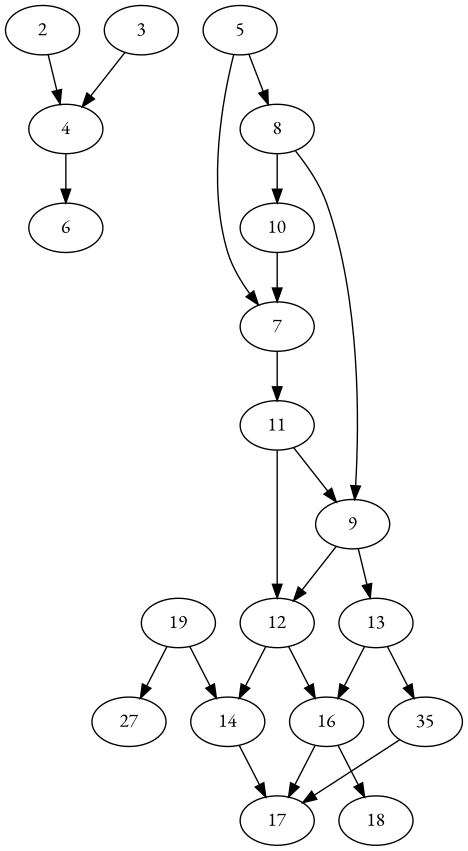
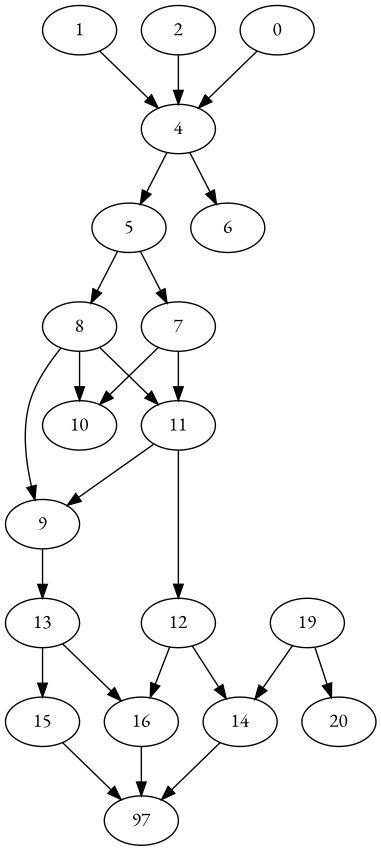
none -> (80, 30)
(141, 30) -> (277, 30)
none -> (157, 172)
(277, 270) -> (135, 370)
none -> (123, 370)
(319, 568) -> none
(129, 722) -> (339, 722)
(425, 722) -> (43, 722)
(277, 821) -> (141, 821)
(376, 821) -> none
